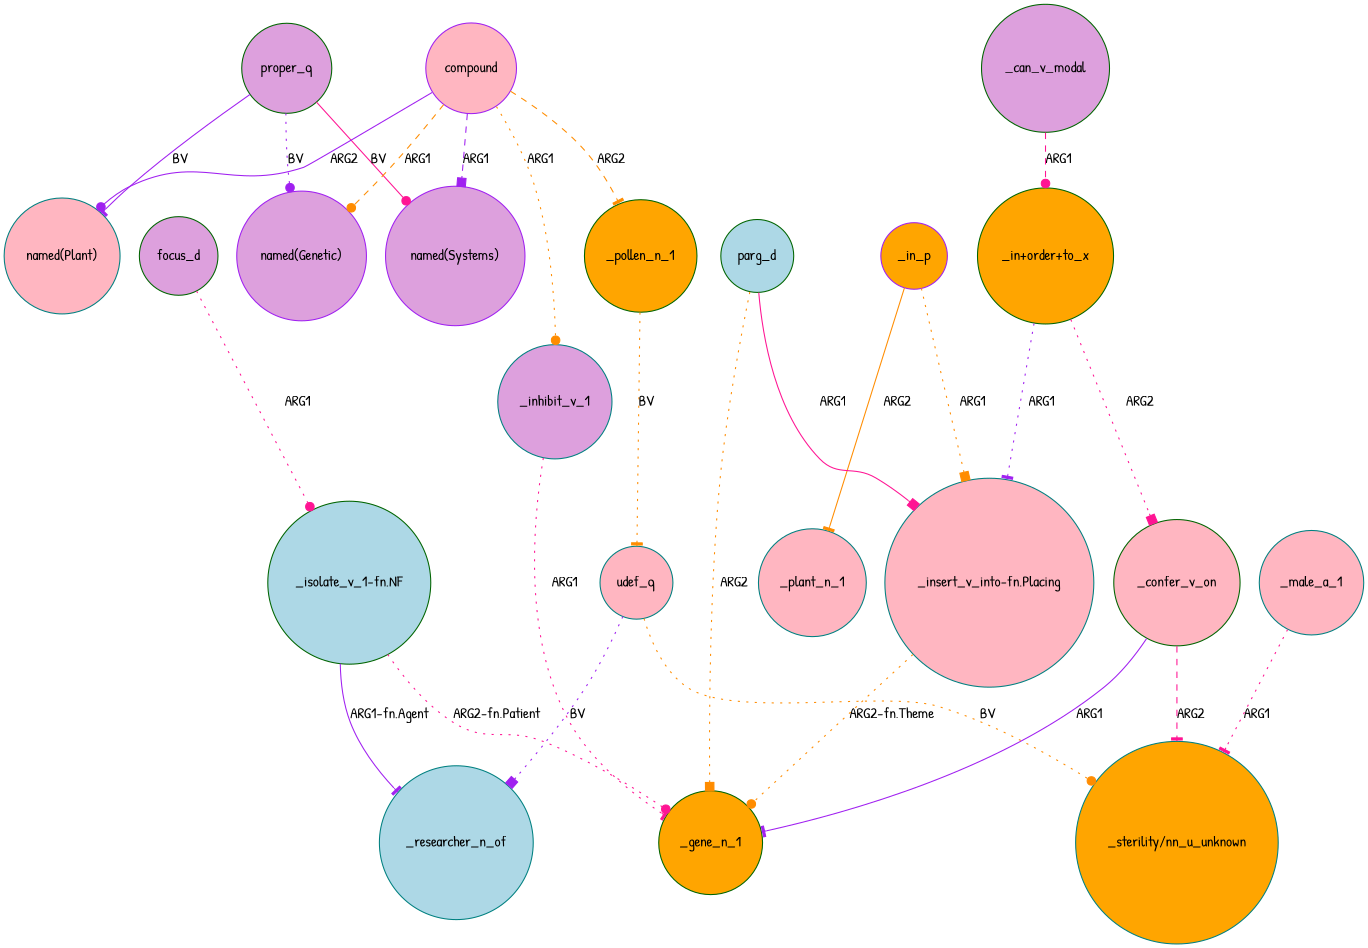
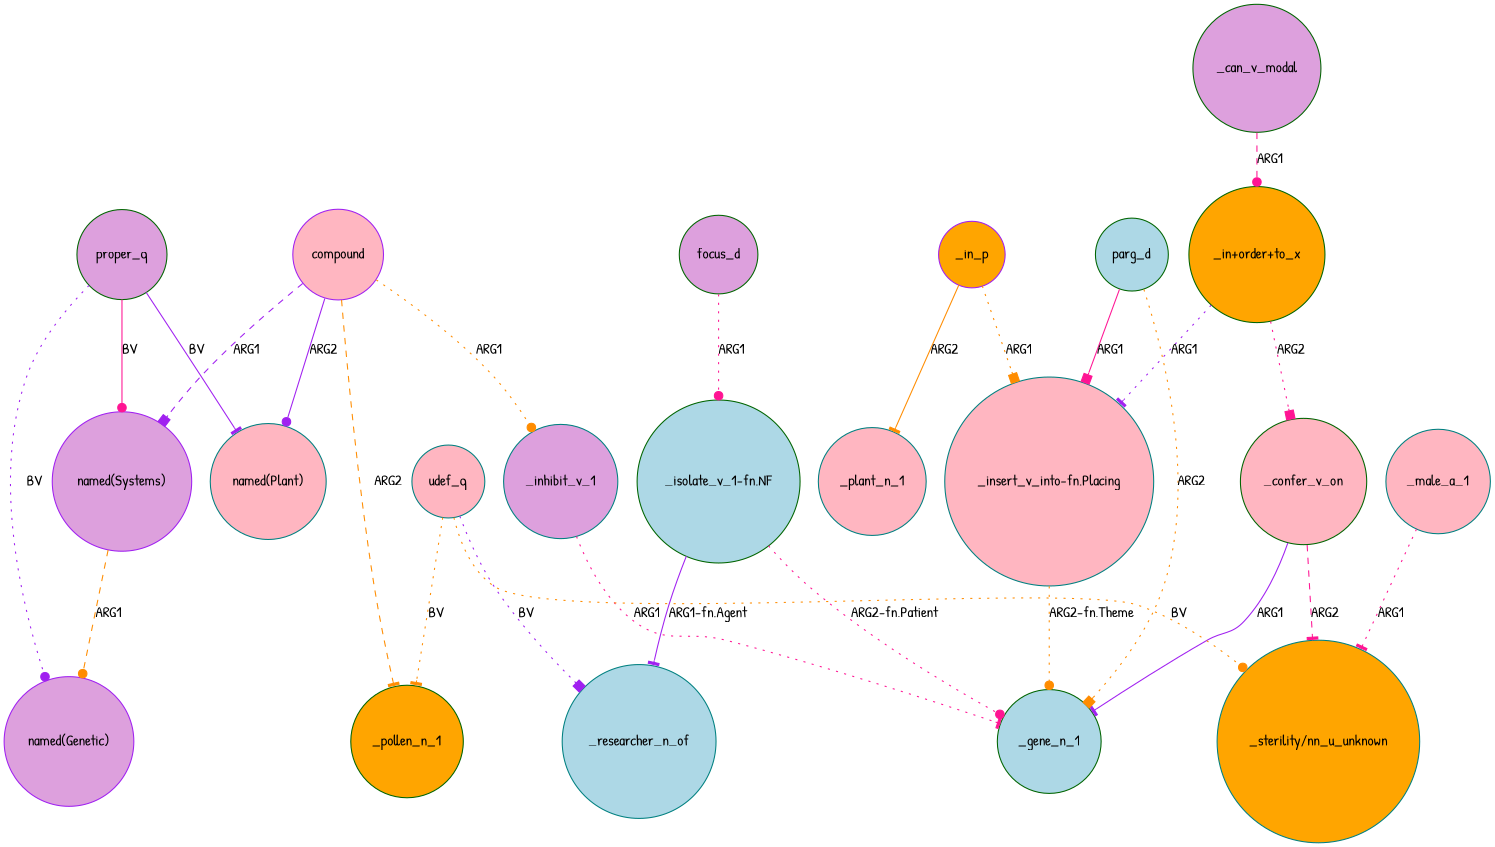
(401, 156) -> (96, 610)
(638, 427) -> (430, 599)
(711, 843) -> (1049, 741)
